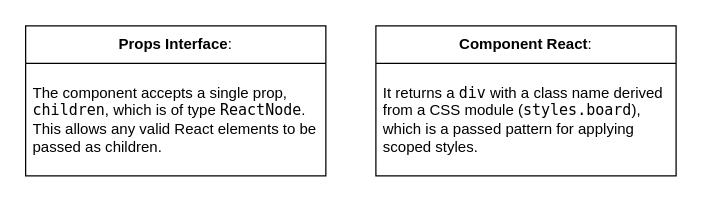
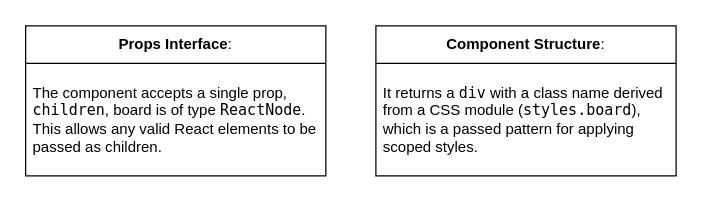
(526, 44) -> (526, 44)
(177, 119) -> (177, 119)
